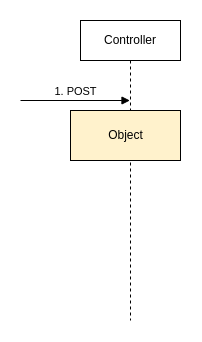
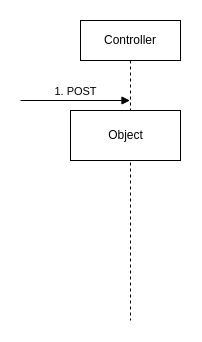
(126, 136) -> (126, 136)
